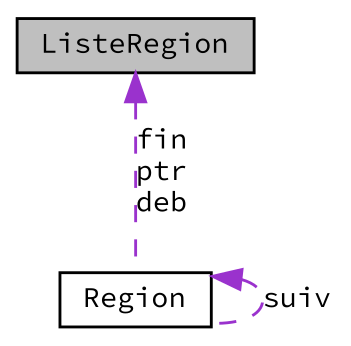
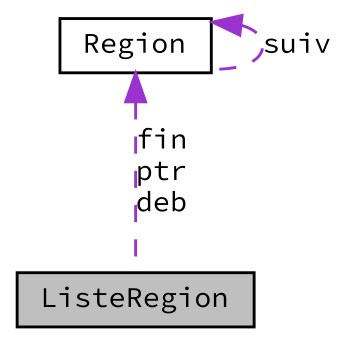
(136, 187) -> (136, 187)
